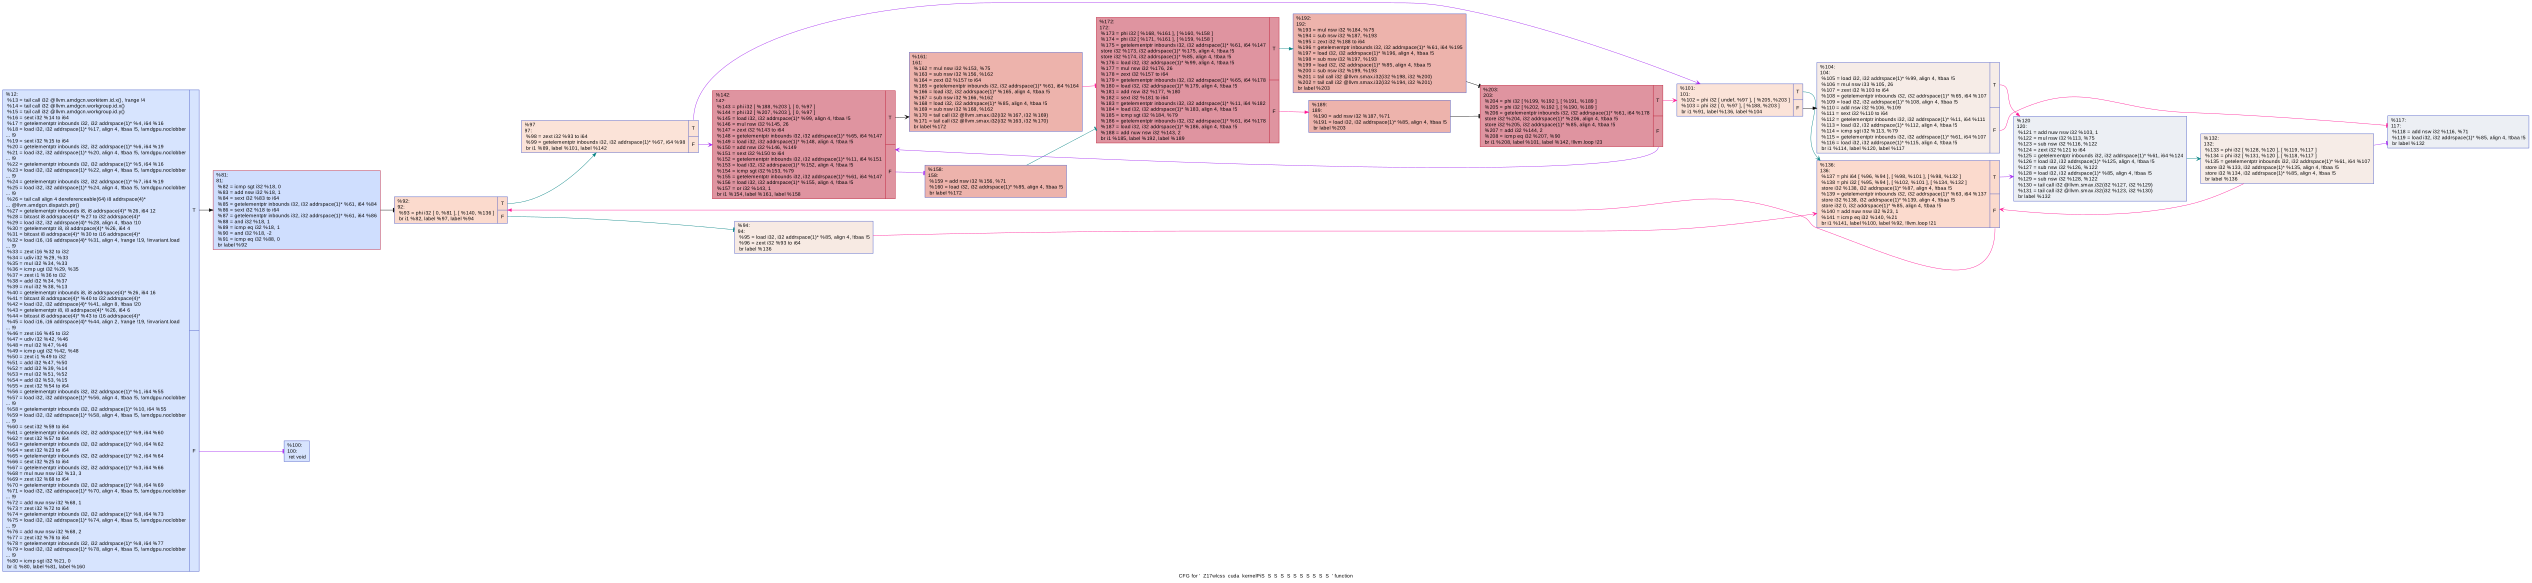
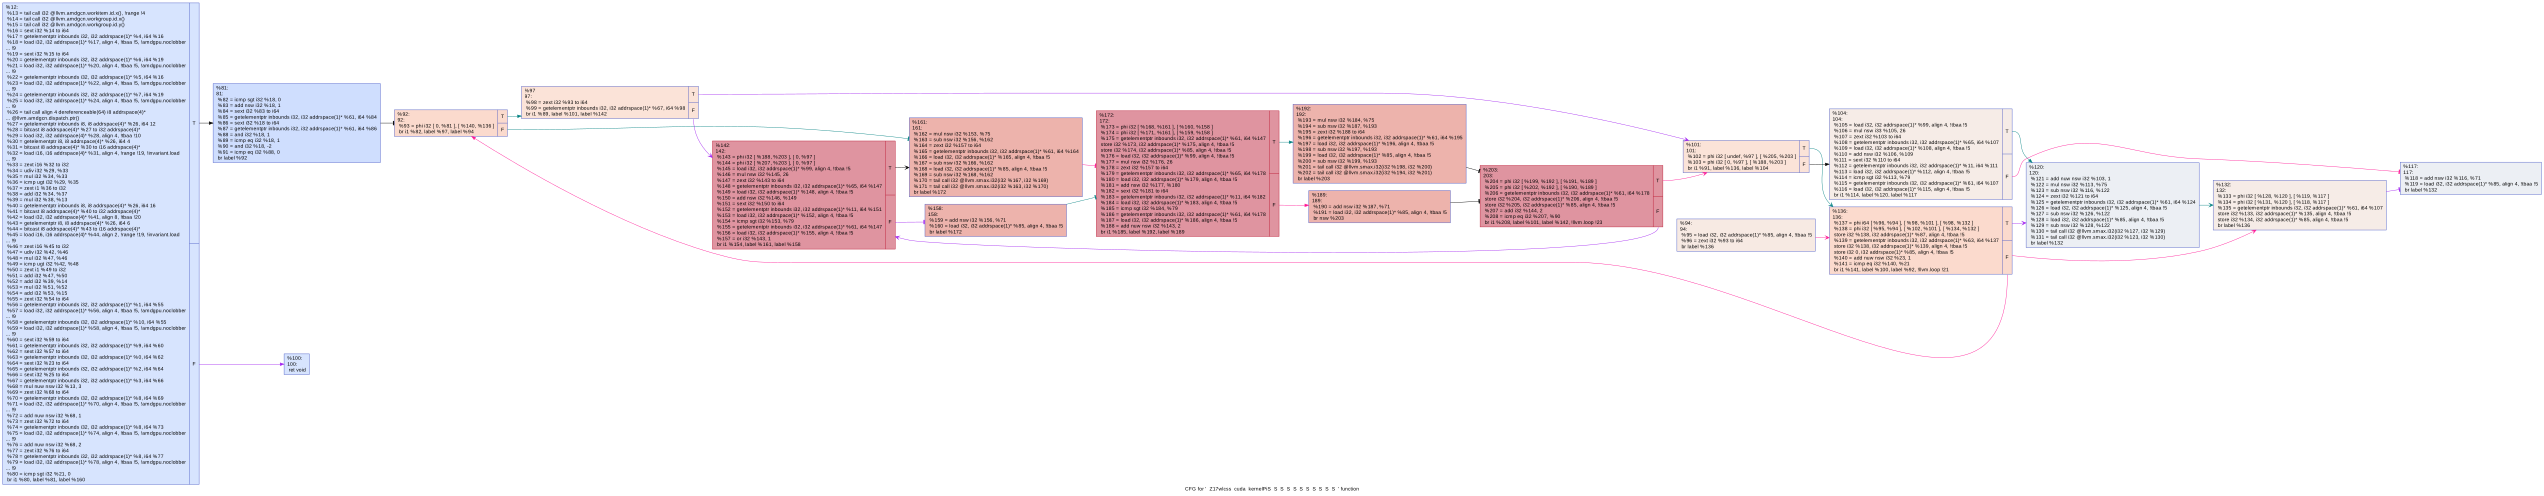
(2009, 98) -> (2021, 144)
(1329, 128) -> (1328, 218)
(297, 210) -> (297, 123)
(2126, 213) -> (2134, 260)
(620, 221) -> (708, 126)
(241, 451) -> (240, 364)
